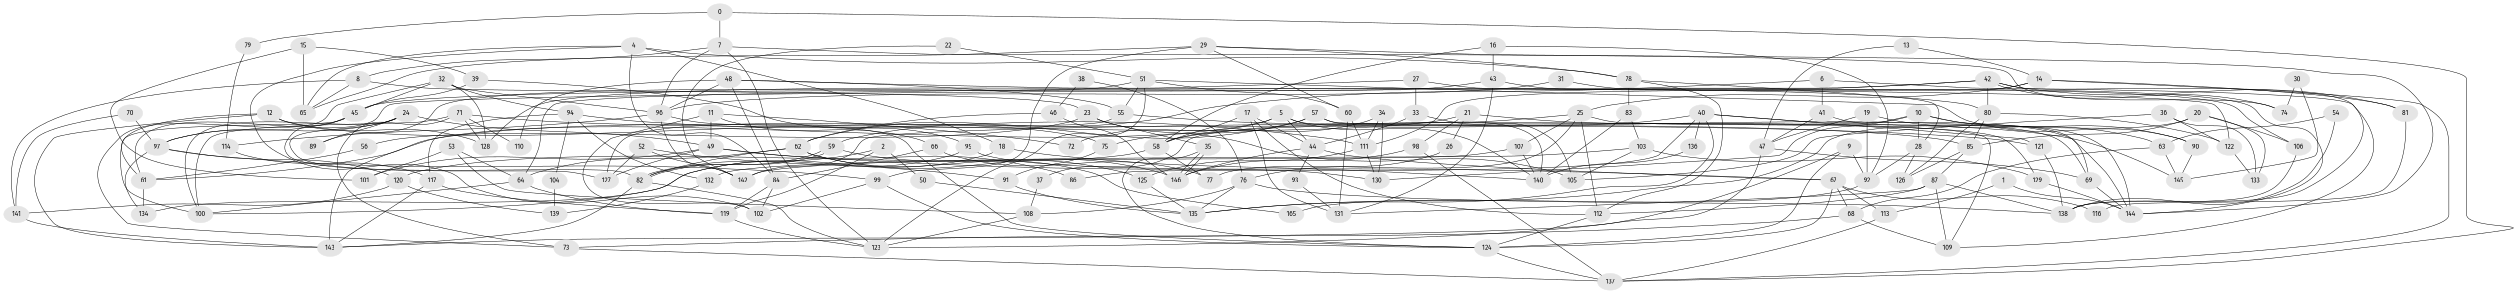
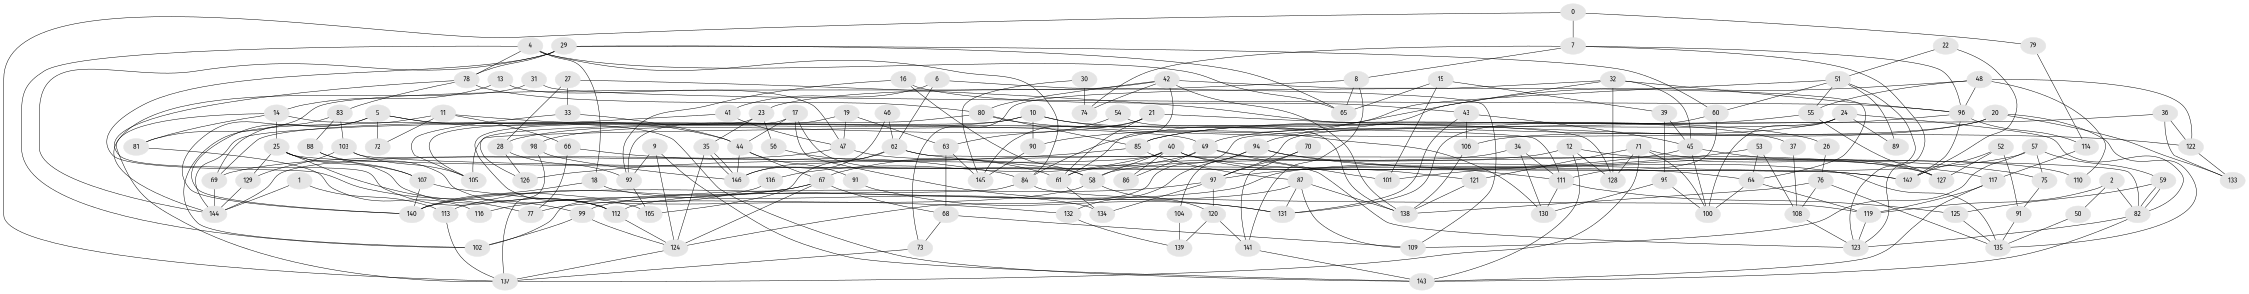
(1082, 80) -> none
none -> (310, 147)
(378, 208) -> (1072, 276)
